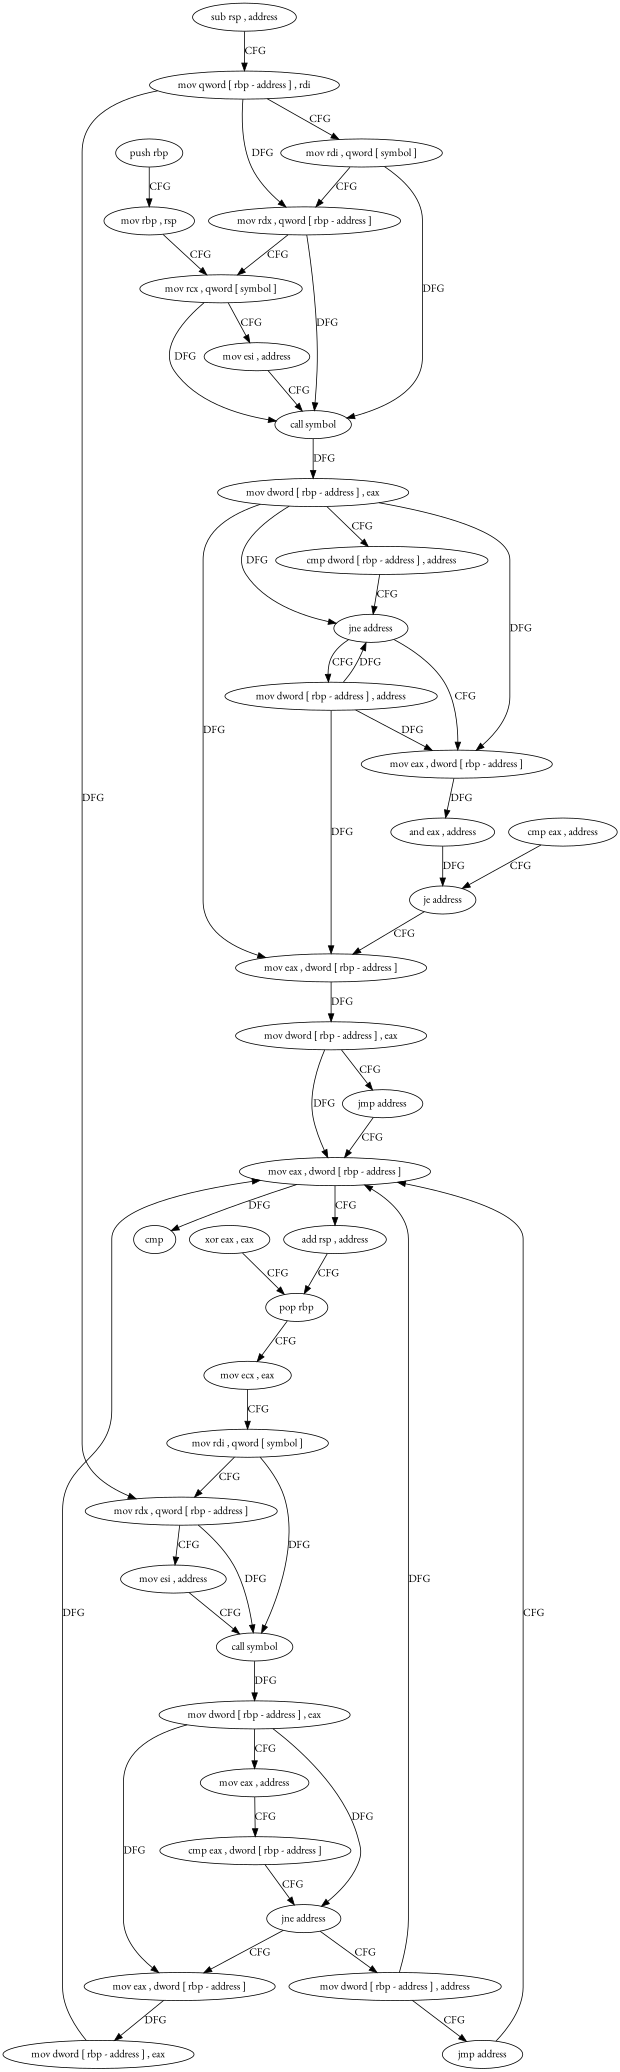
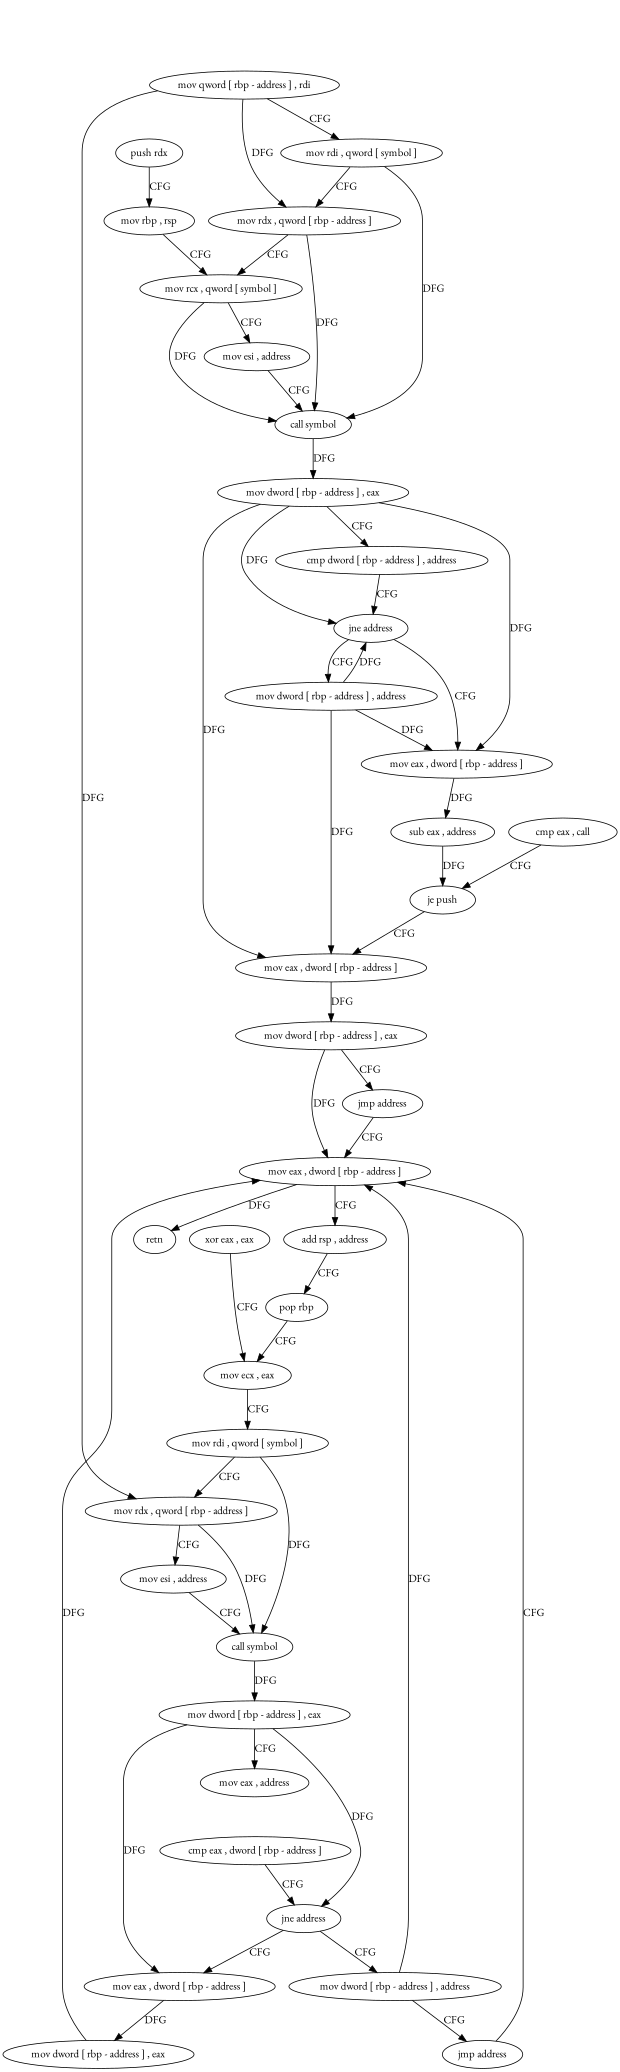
(244, 17) -> none
(149, 153) -> (149, 153)
(443, 832) -> (443, 832)
(563, 832) -> (563, 832)
(443, 900) -> (443, 900)
(155, 1240) -> (155, 1240)
(261, 1271) -> (234, 1304)
(255, 1813) -> none
